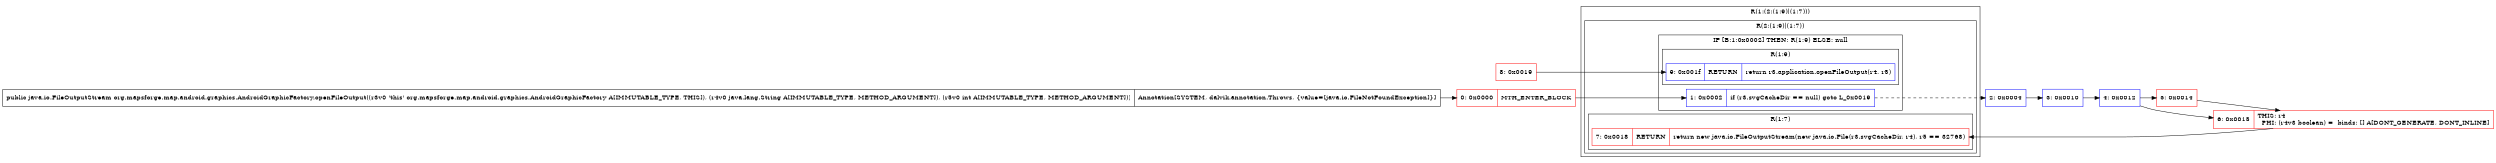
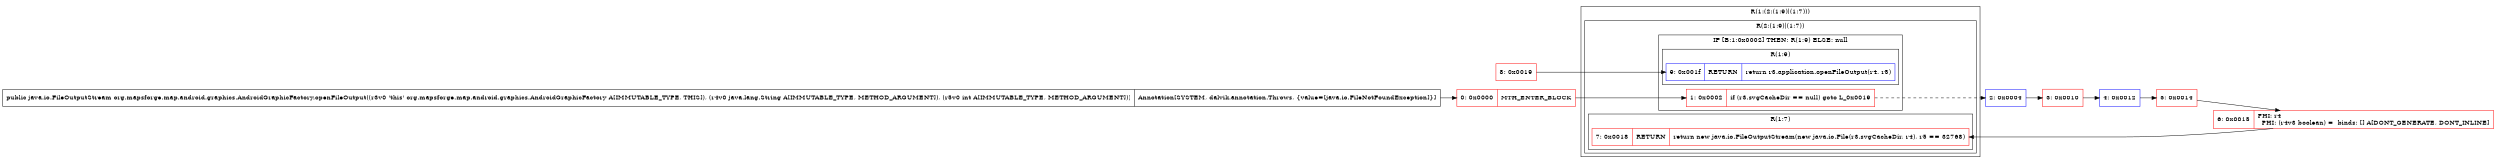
(1781, 98) -> (1781, 98)
(2063, 98) -> (2063, 98)
(2174, 113) -> none
(2273, 116) -> (2271, 116)
